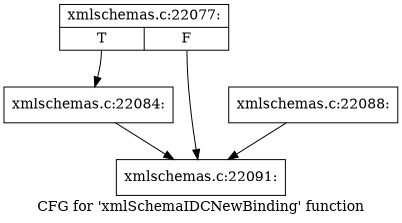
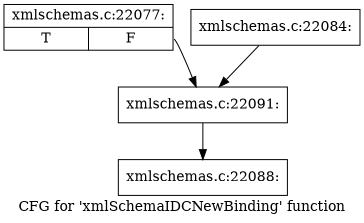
(100, 64) -> none
(261, 138) -> (203, 136)
